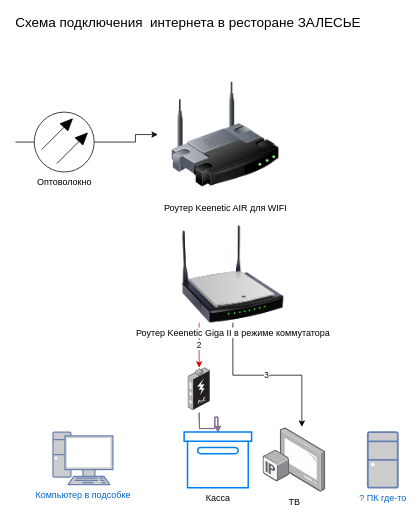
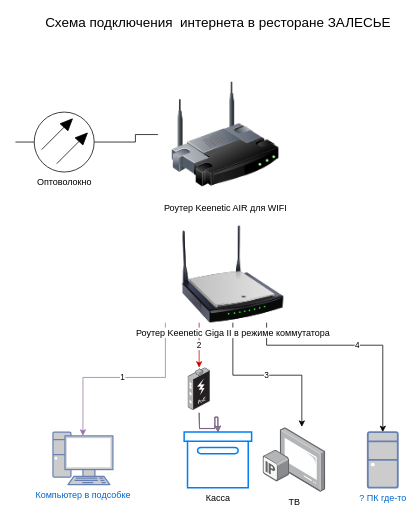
(188, 23) -> (218, 23)
(151, 135) -> (154, 135)
none -> (361, 345)
none -> (122, 378)
